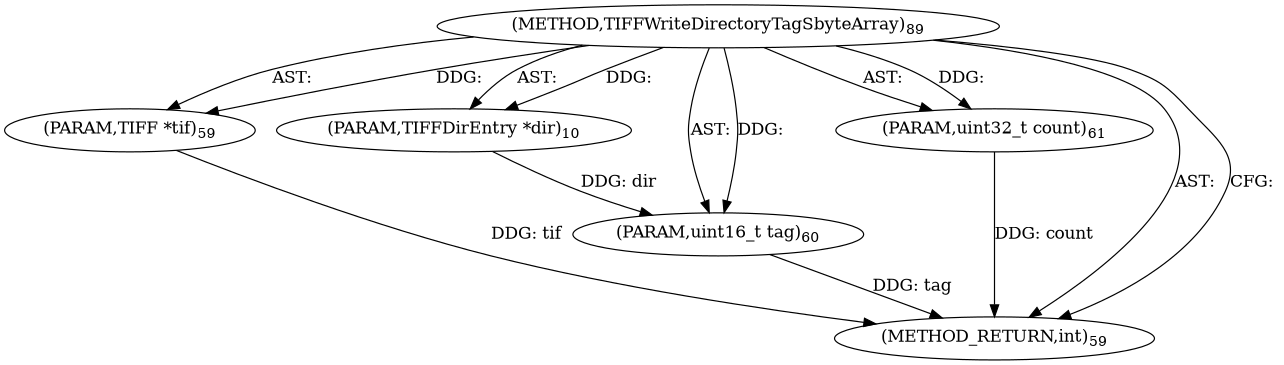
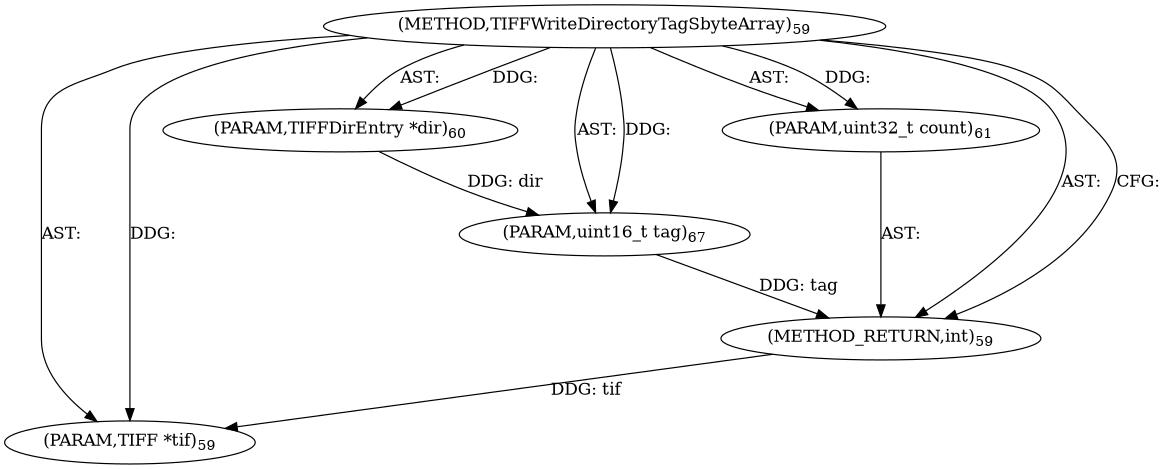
(916, 25) -> (802, 25)
(571, 129) -> (458, 129)
(811, 233) -> (697, 233)
(1044, 234) -> (904, 234)
(514, 261) -> (505, 391)
